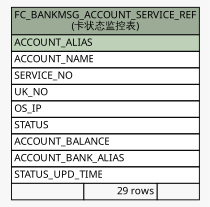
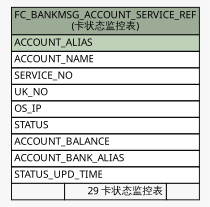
(136, 191) -> (126, 191)
